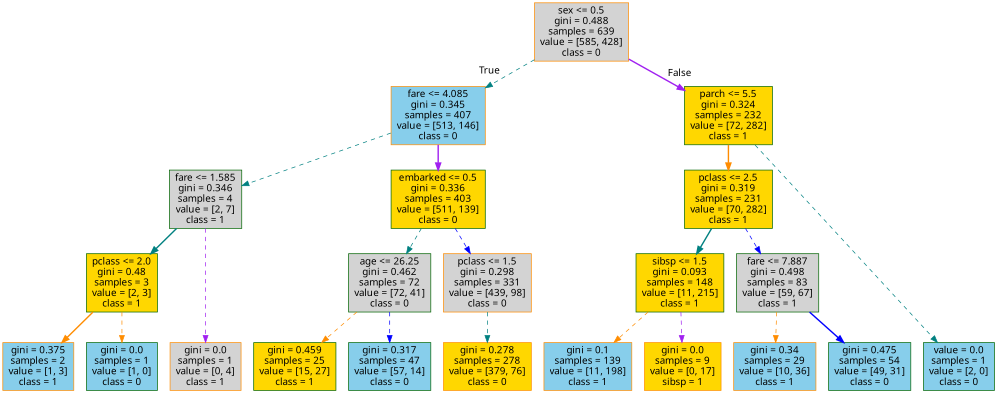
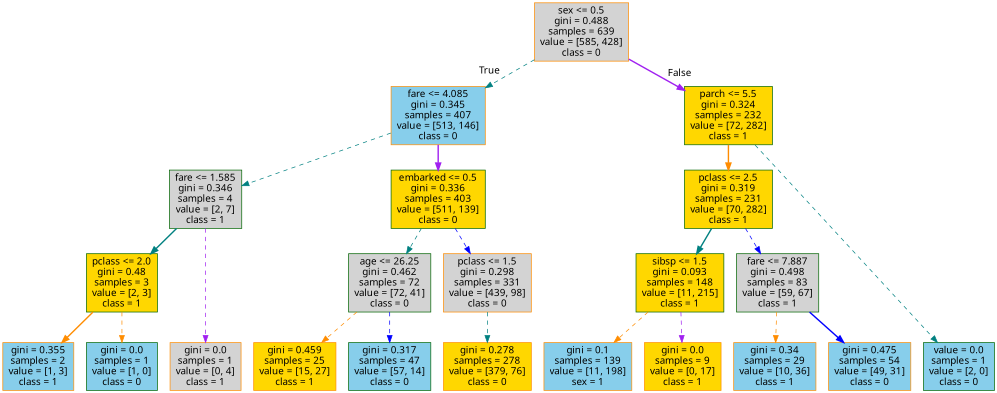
(38, 366) -> (38, 366)
(295, 366) -> (295, 366)
(588, 366) -> (588, 366)
(683, 366) -> (683, 366)
(870, 366) -> (870, 366)
